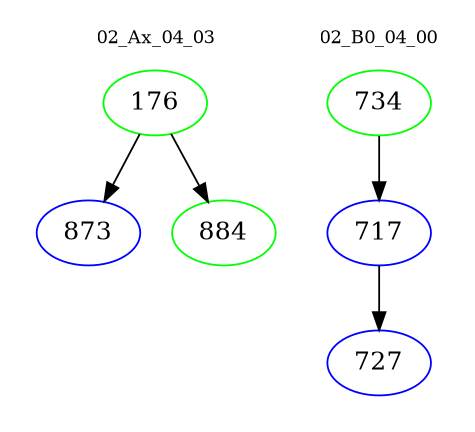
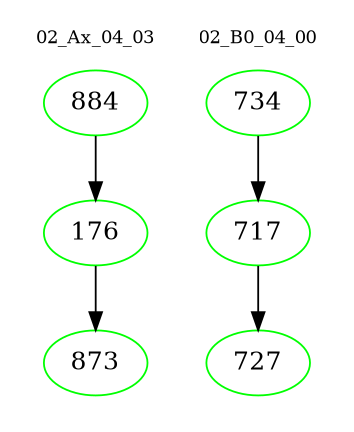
(185, 160) -> (96, 159)
(88, 233) -> (96, 363)
(379, 233) -> (258, 233)
(379, 363) -> (258, 363)
